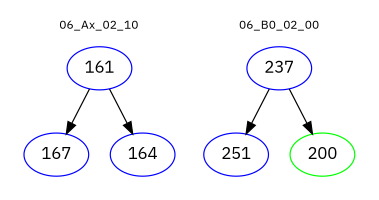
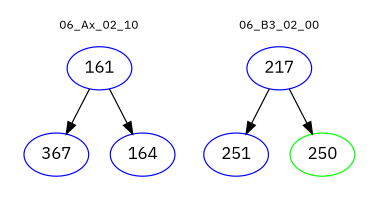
(279, 26) -> (279, 26)
(279, 68) -> (279, 68)
(56, 155) -> (56, 155)
(322, 155) -> (322, 155)
